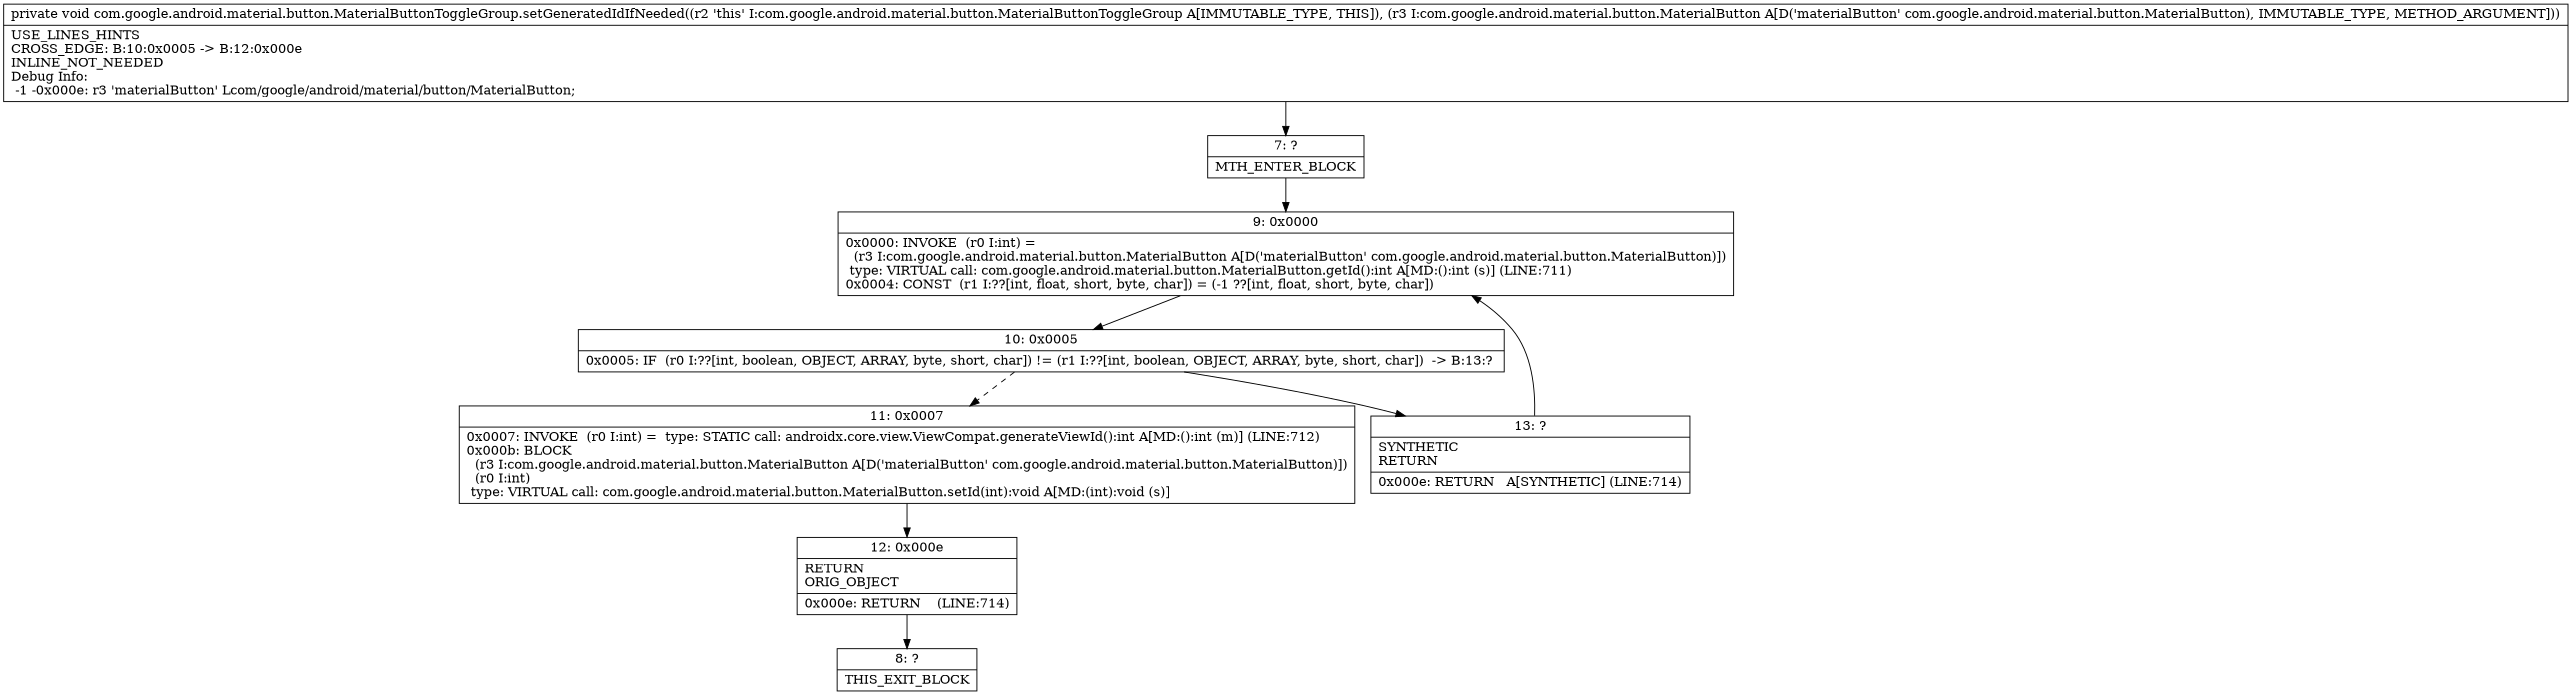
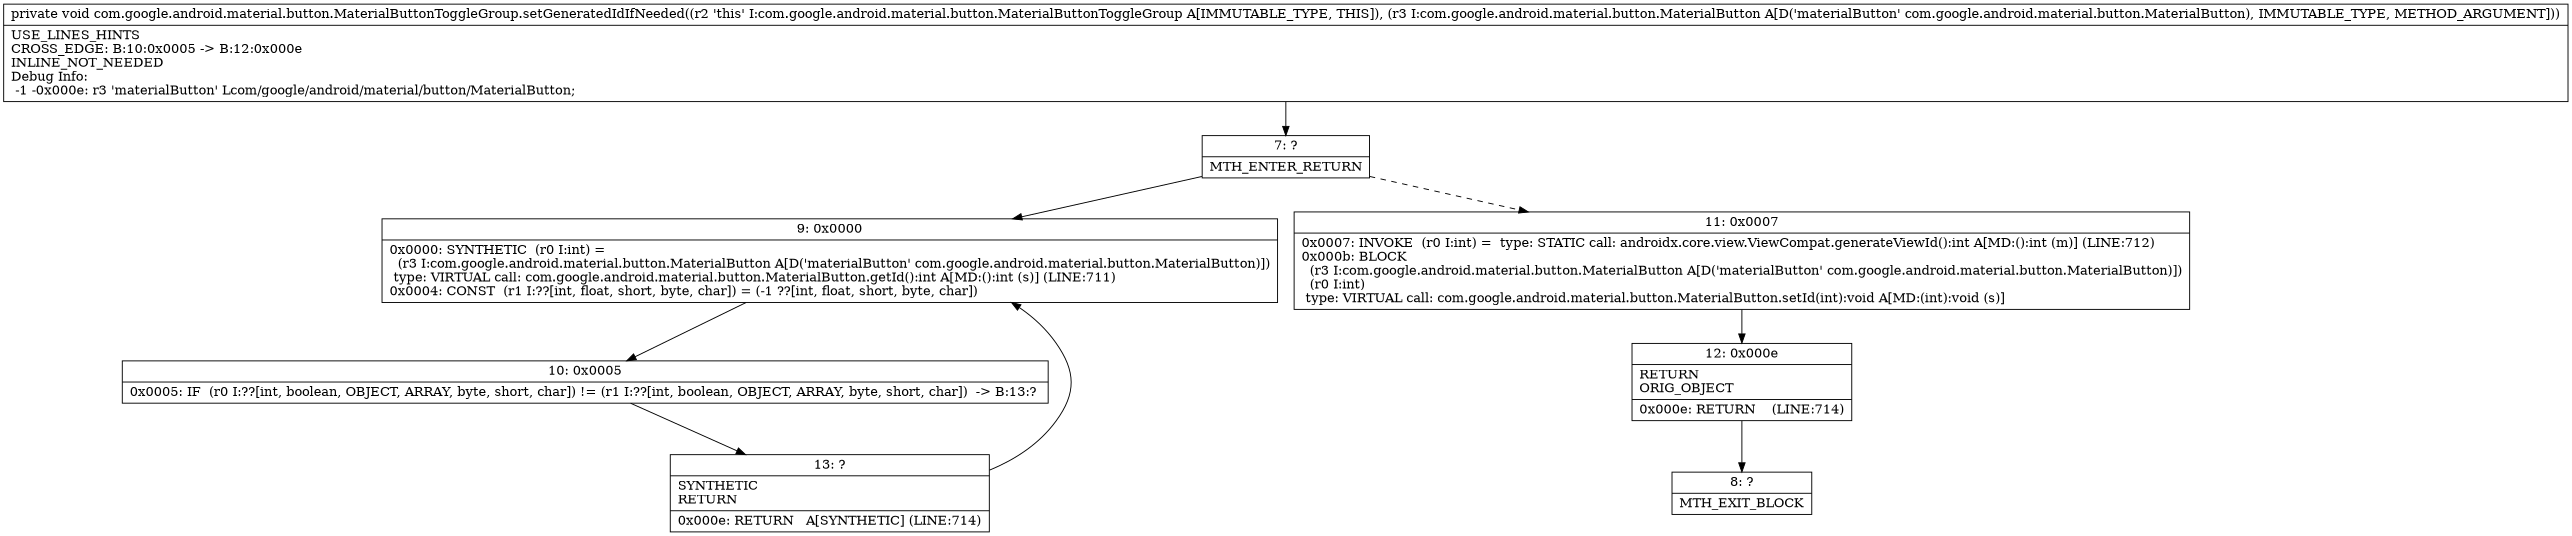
(1286, 167) -> (1286, 167)
(943, 243) -> (500, 250)
(996, 386) -> (1444, 193)
(907, 680) -> (1742, 503)
